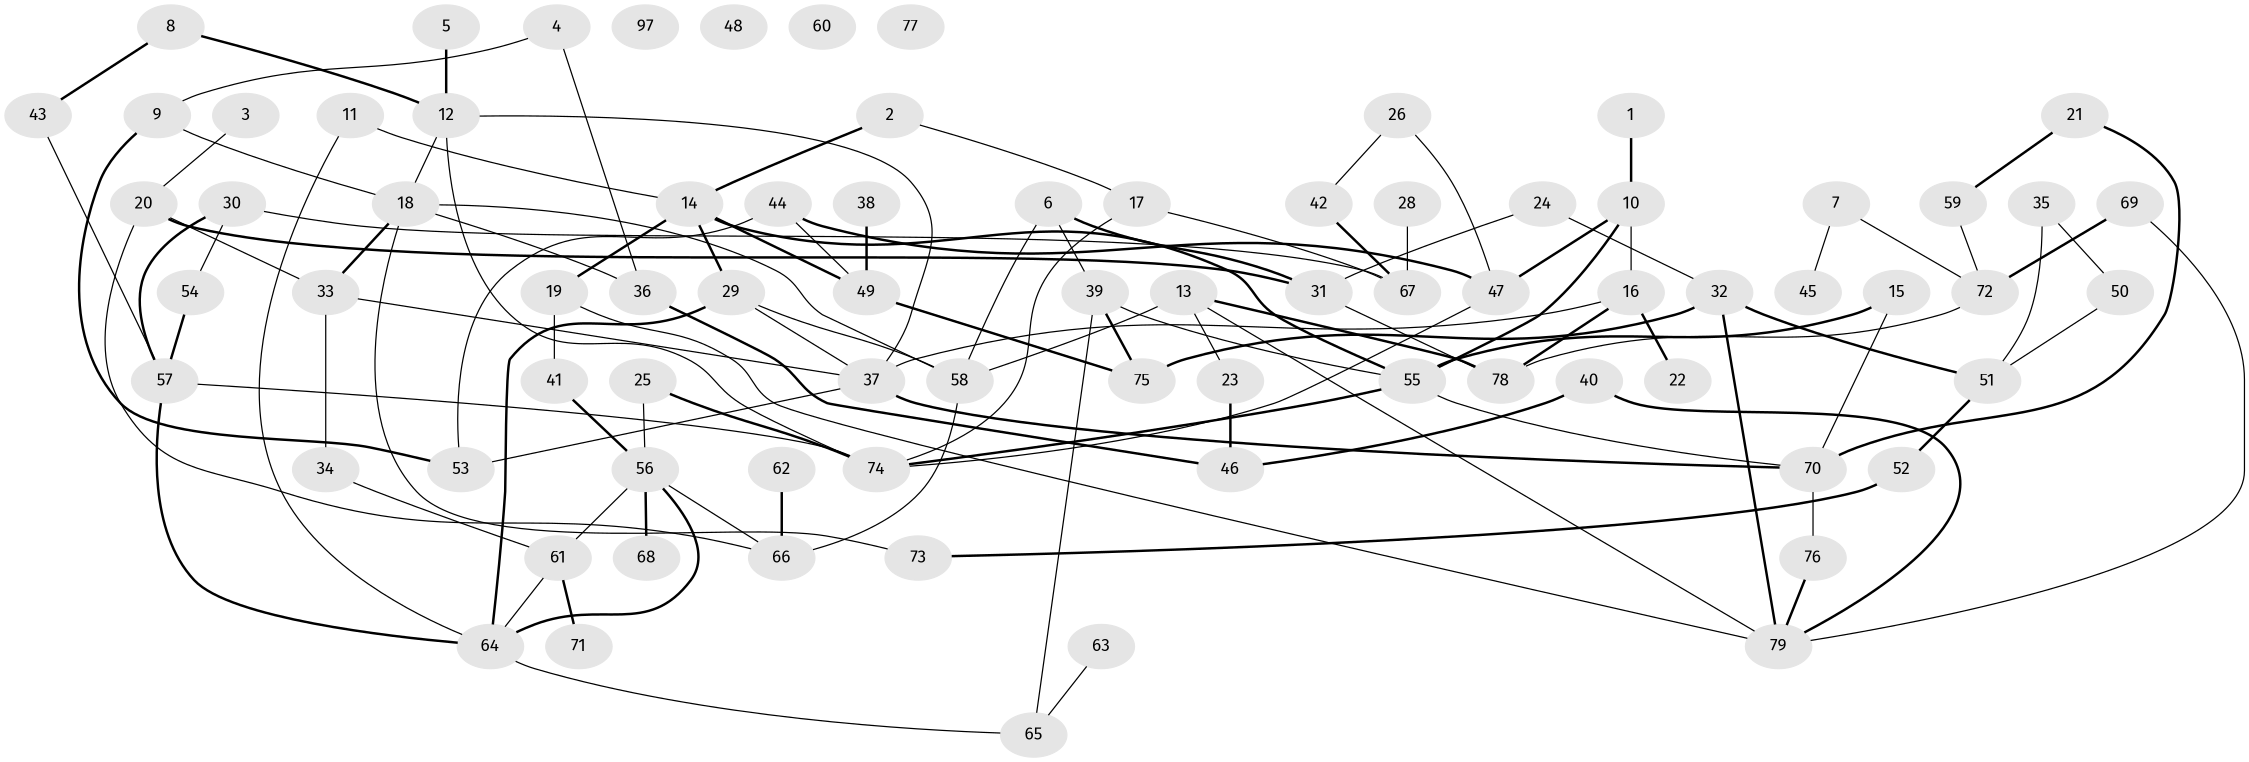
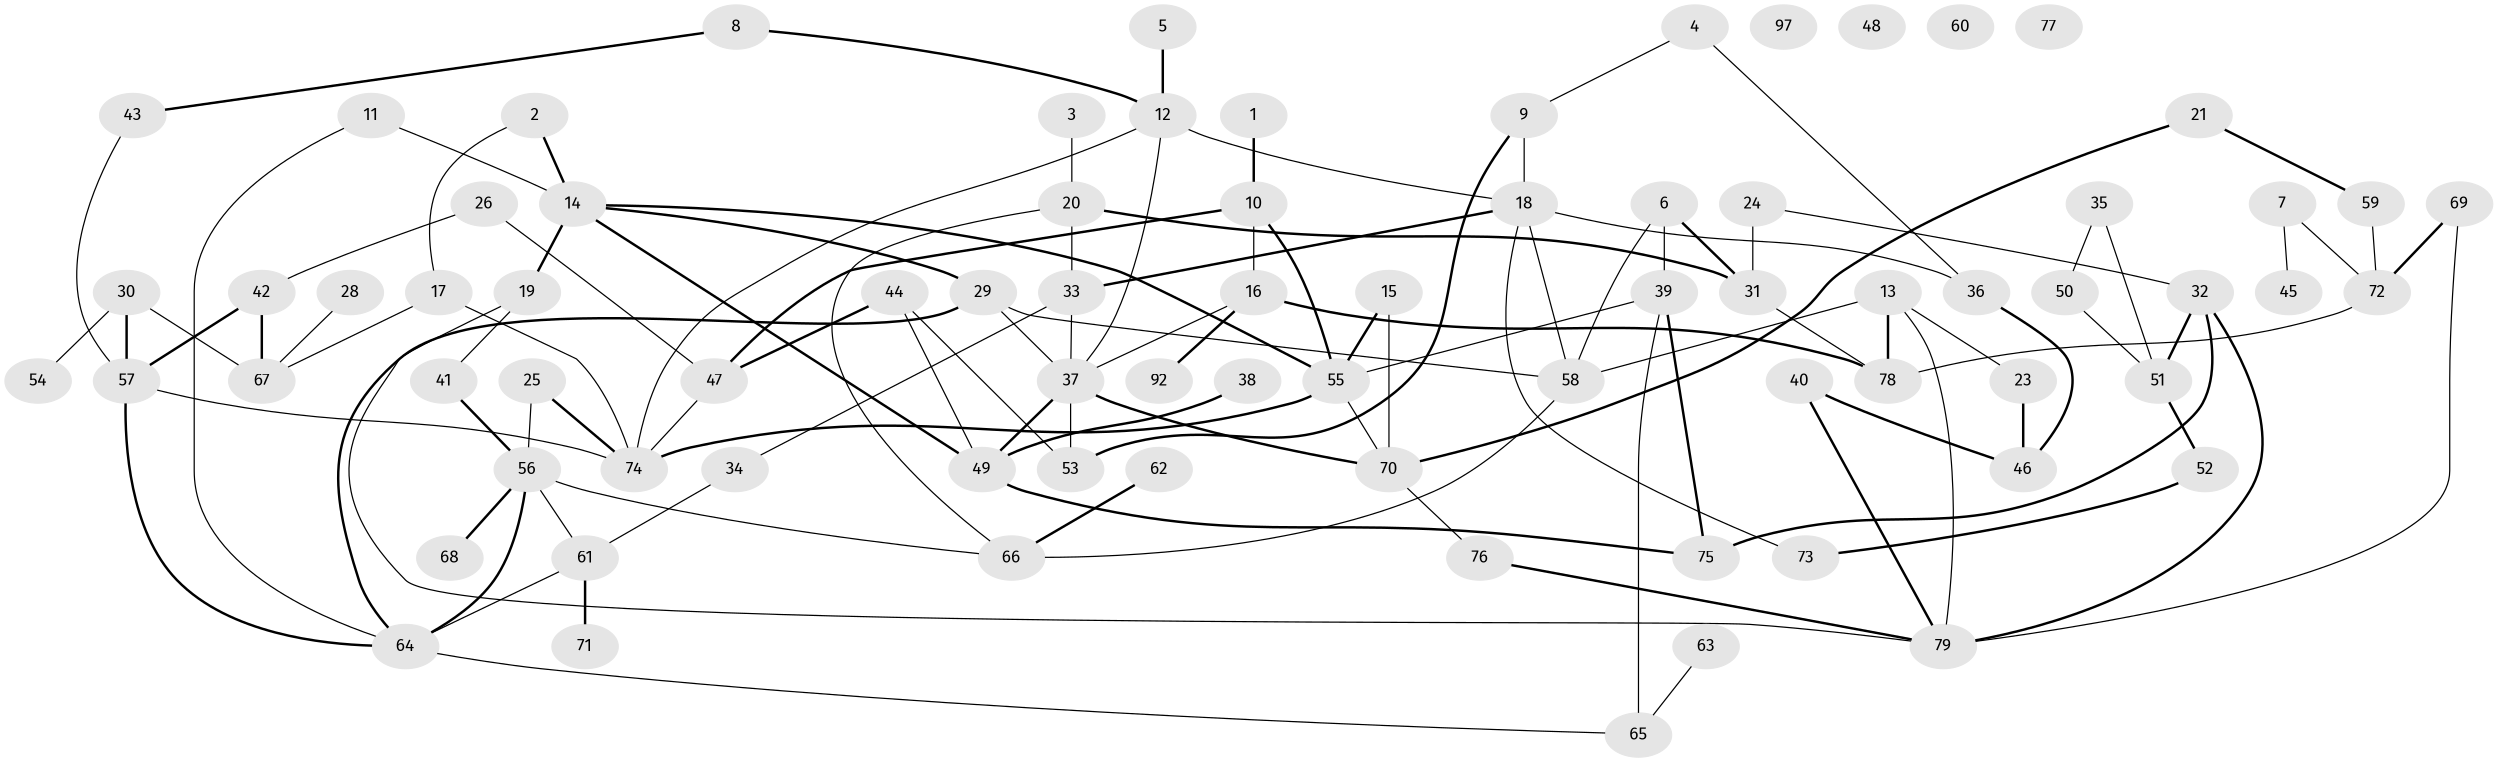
(178, 337) -> (203, 331)
(1678, 381) -> (1159, 381)
none -> (1033, 419)
